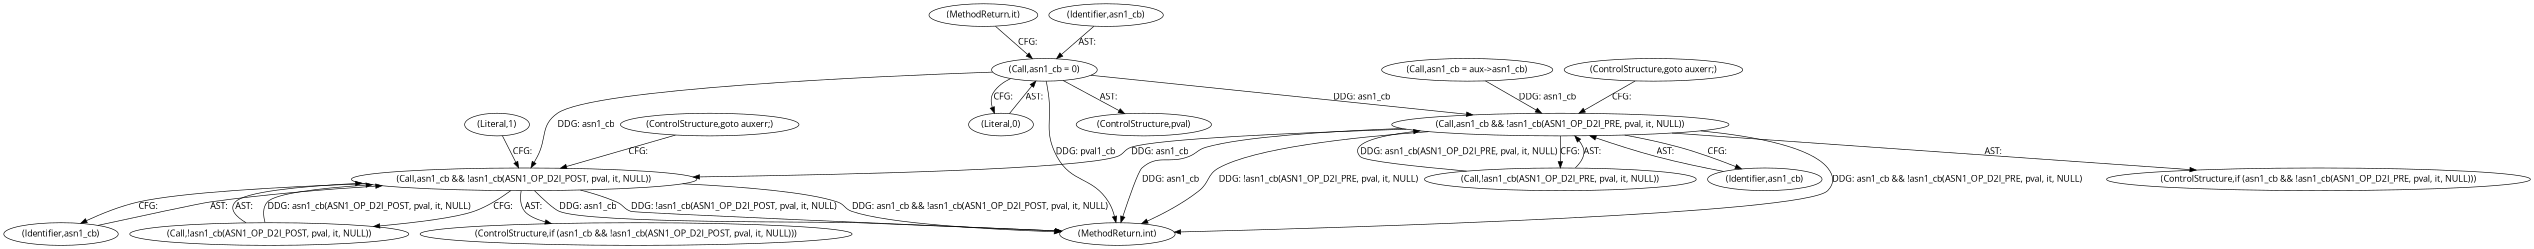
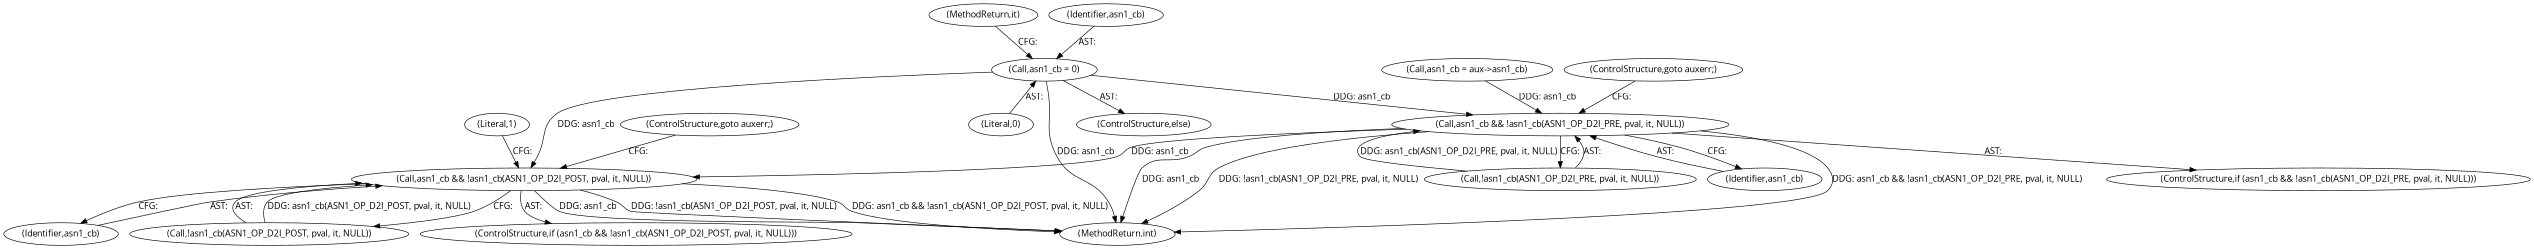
(996, 90) -> none
(1144, 125) -> (1144, 125)
(1086, 152) -> (1086, 152)
